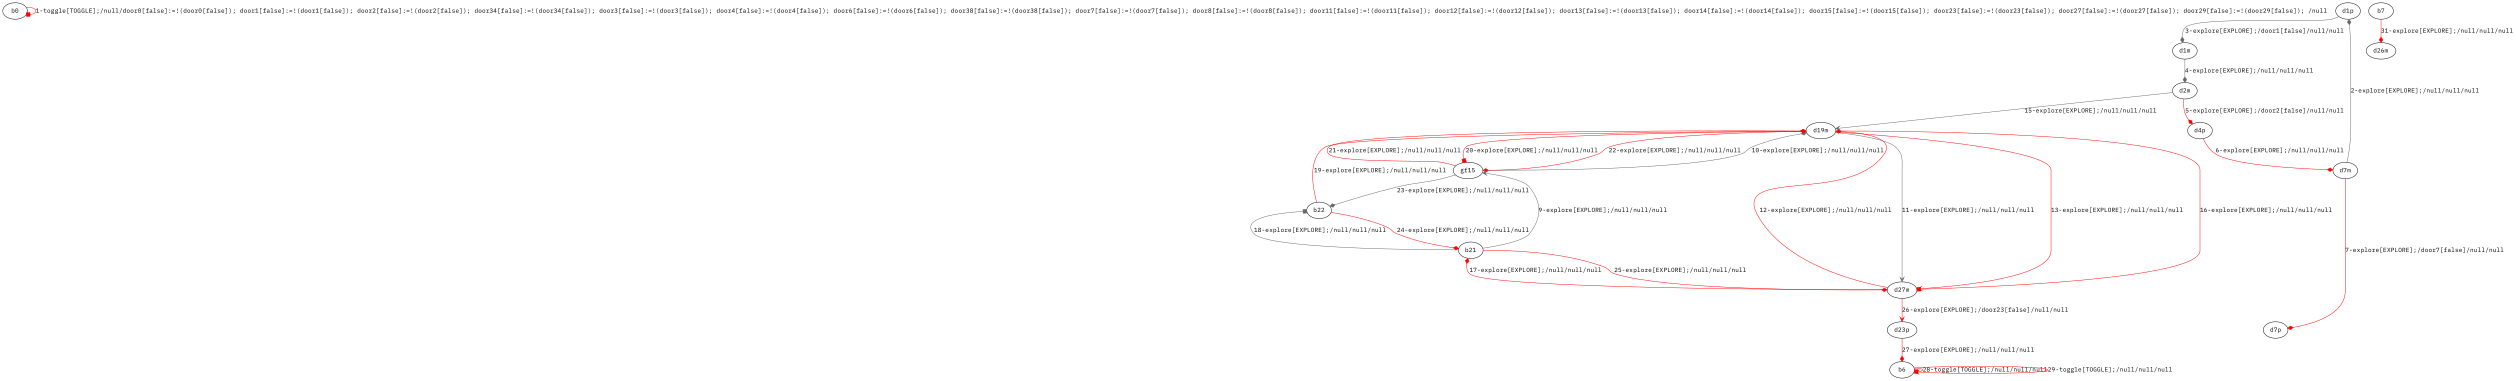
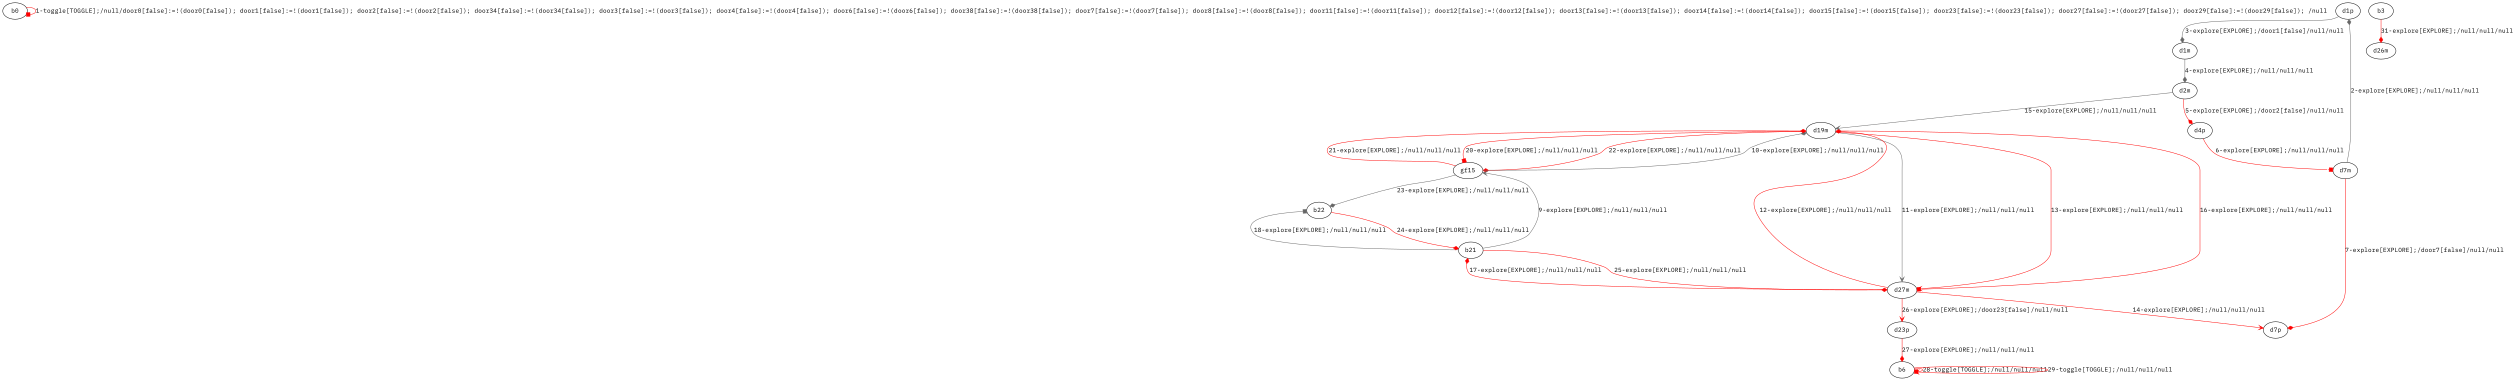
(2381, 11) -> (2381, 11)
(1533, 135) -> none
(2261, 165) -> (2261, 165)
none -> (2088, 308)
